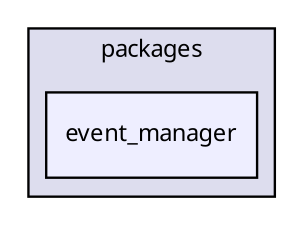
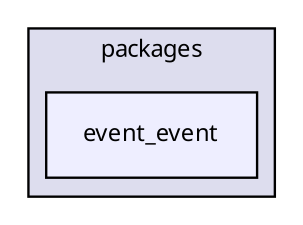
(152, 135) -> (152, 135)
